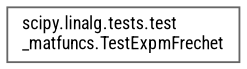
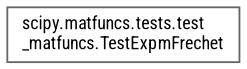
(123, 35) -> (123, 35)
